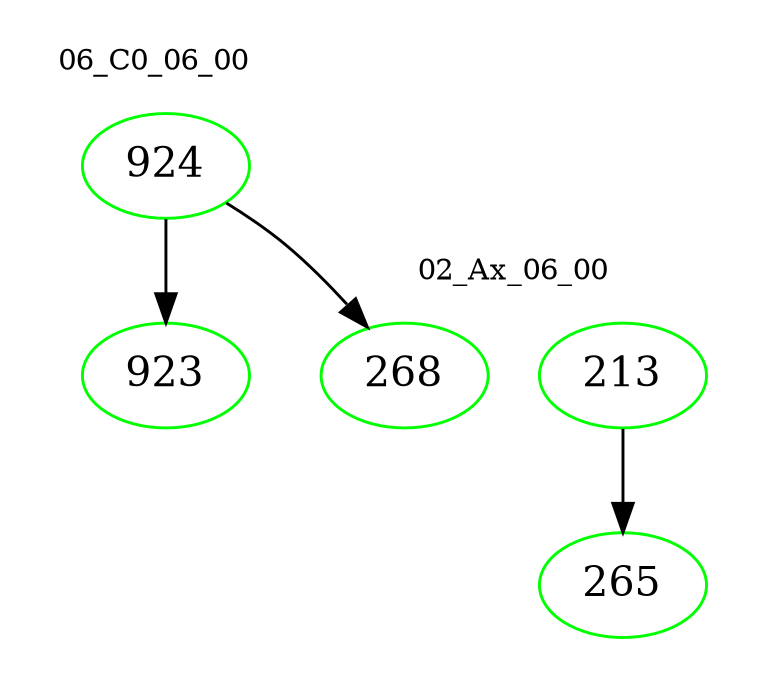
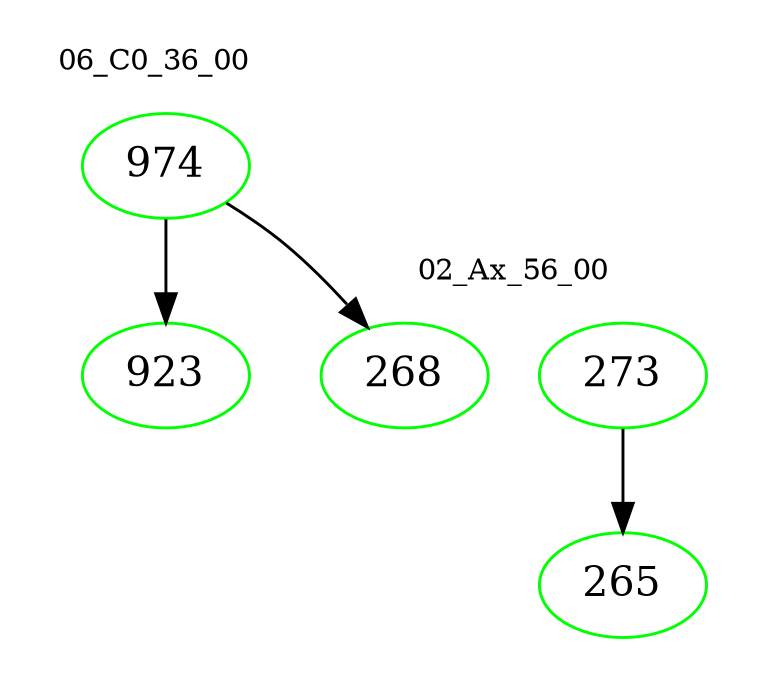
(154, 63) -> (154, 63)
(166, 166) -> (166, 166)
(514, 272) -> (514, 272)
(623, 376) -> (623, 376)
